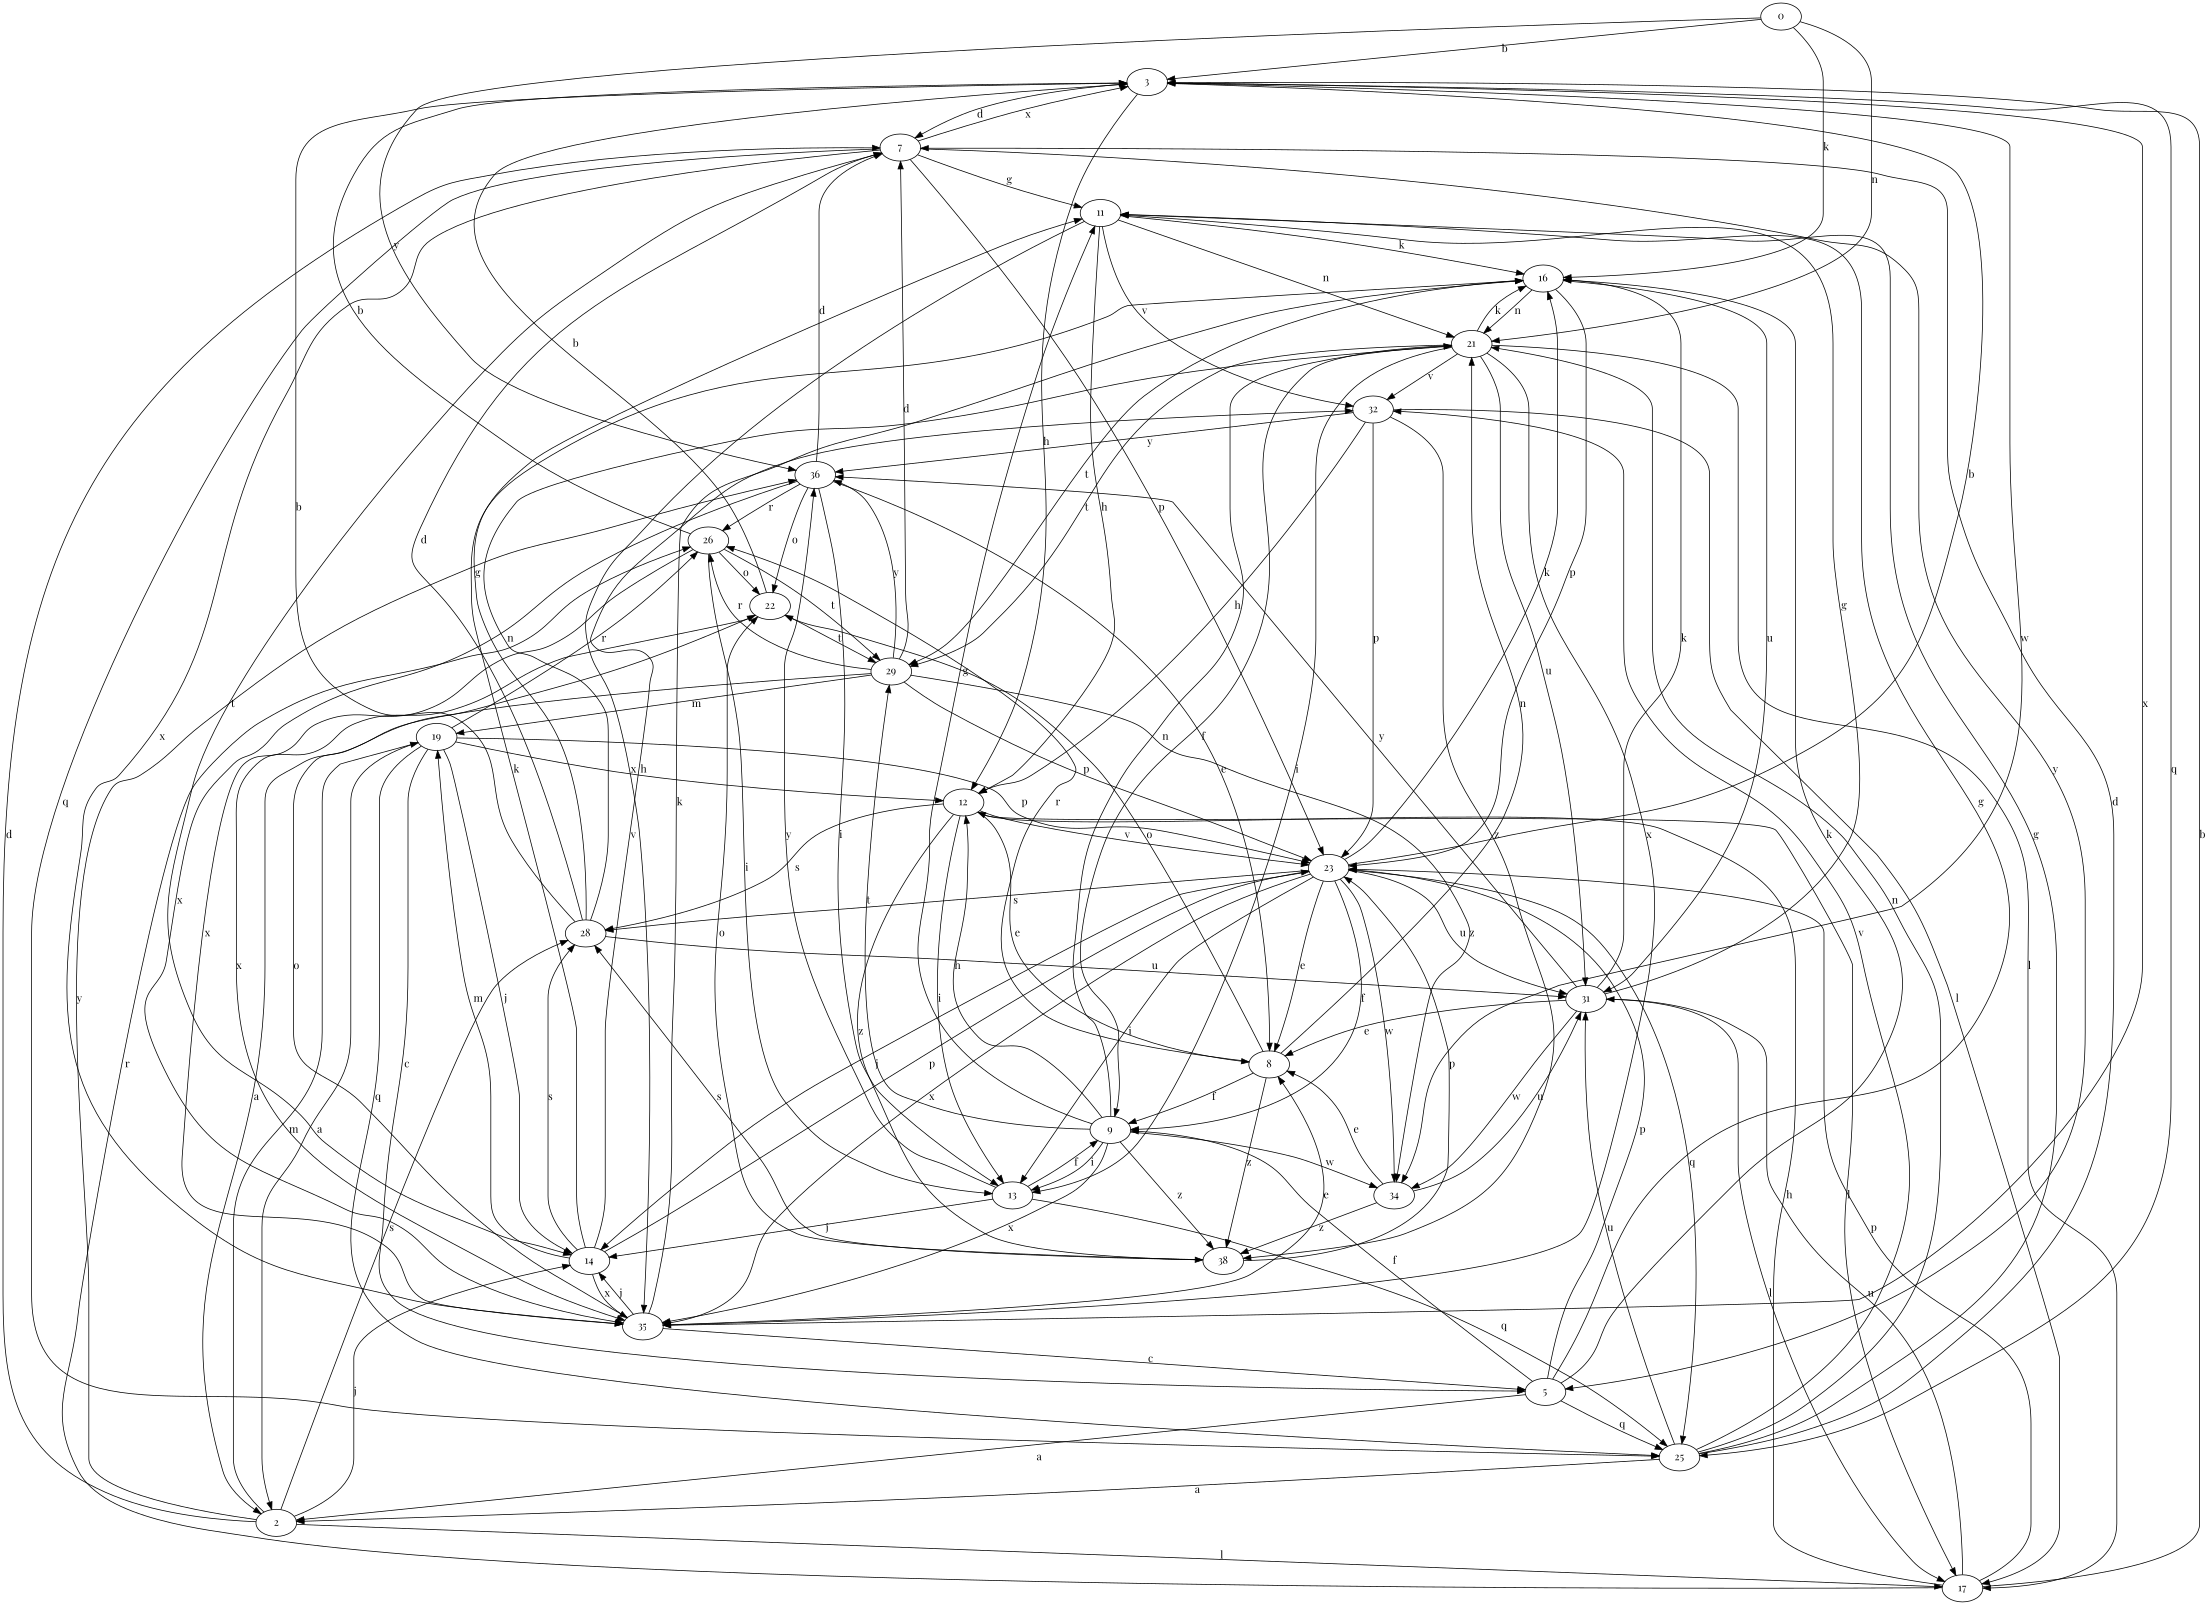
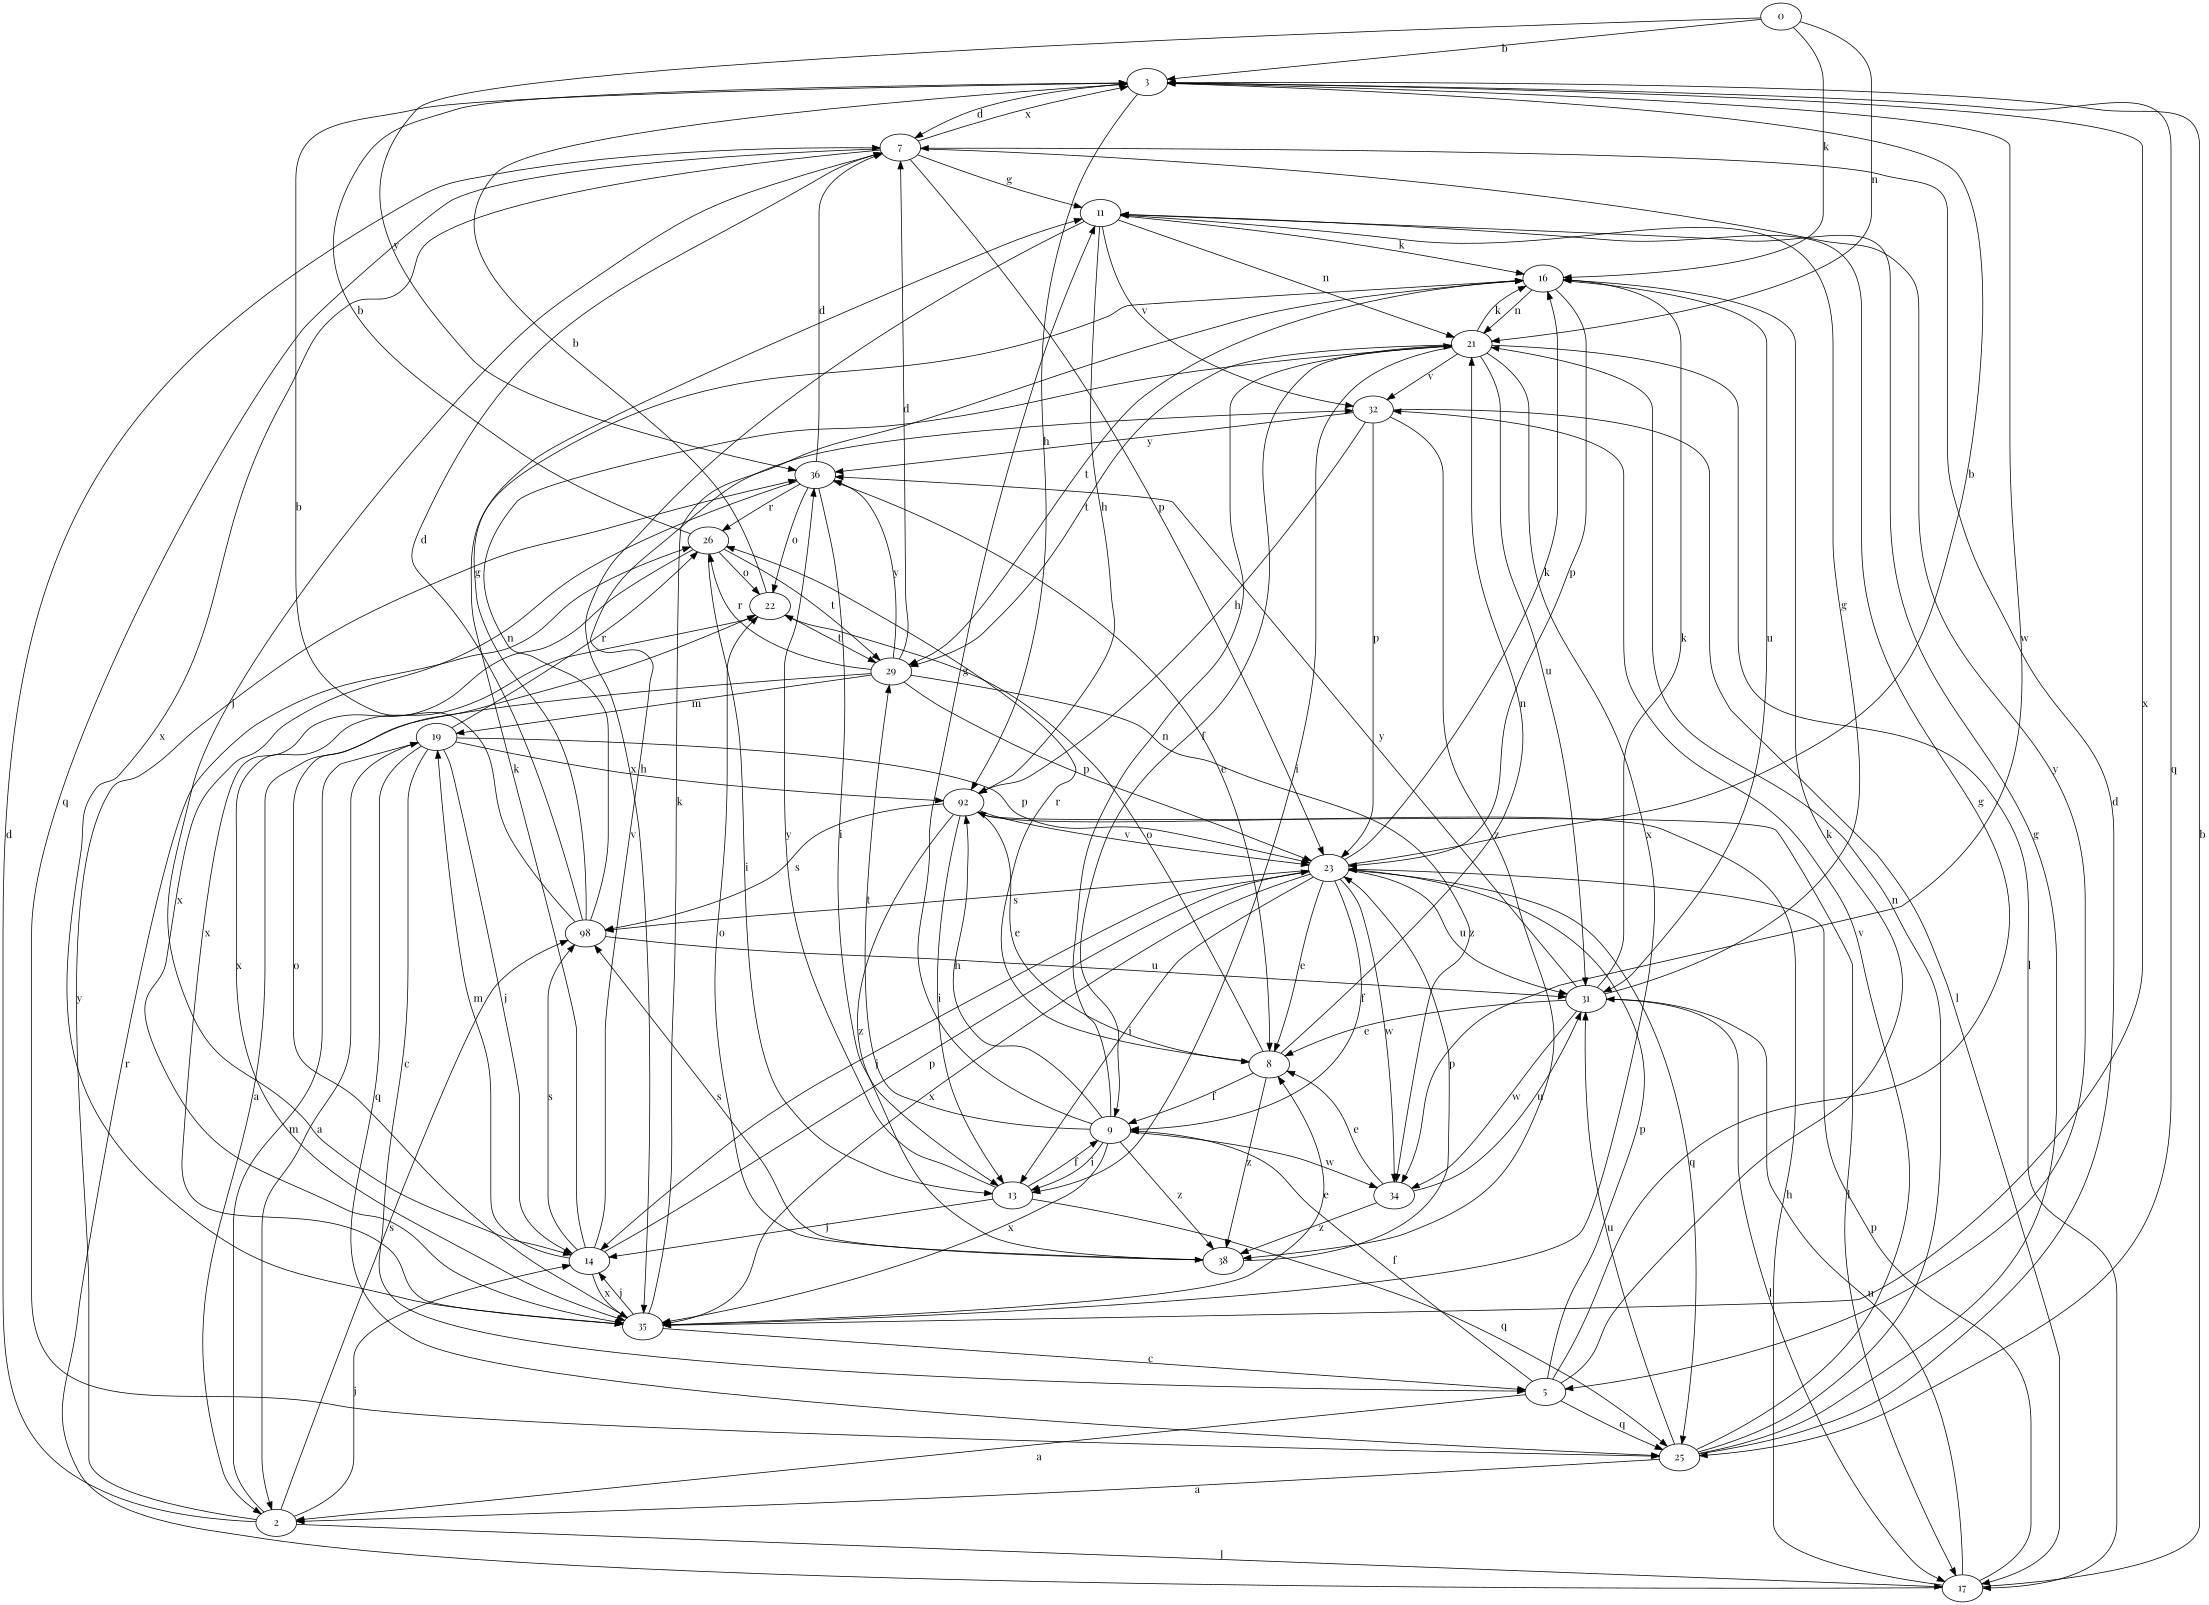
(233, 704) -> (233, 704)
(964, 802) -> (964, 802)
(586, 933) -> (586, 933)
